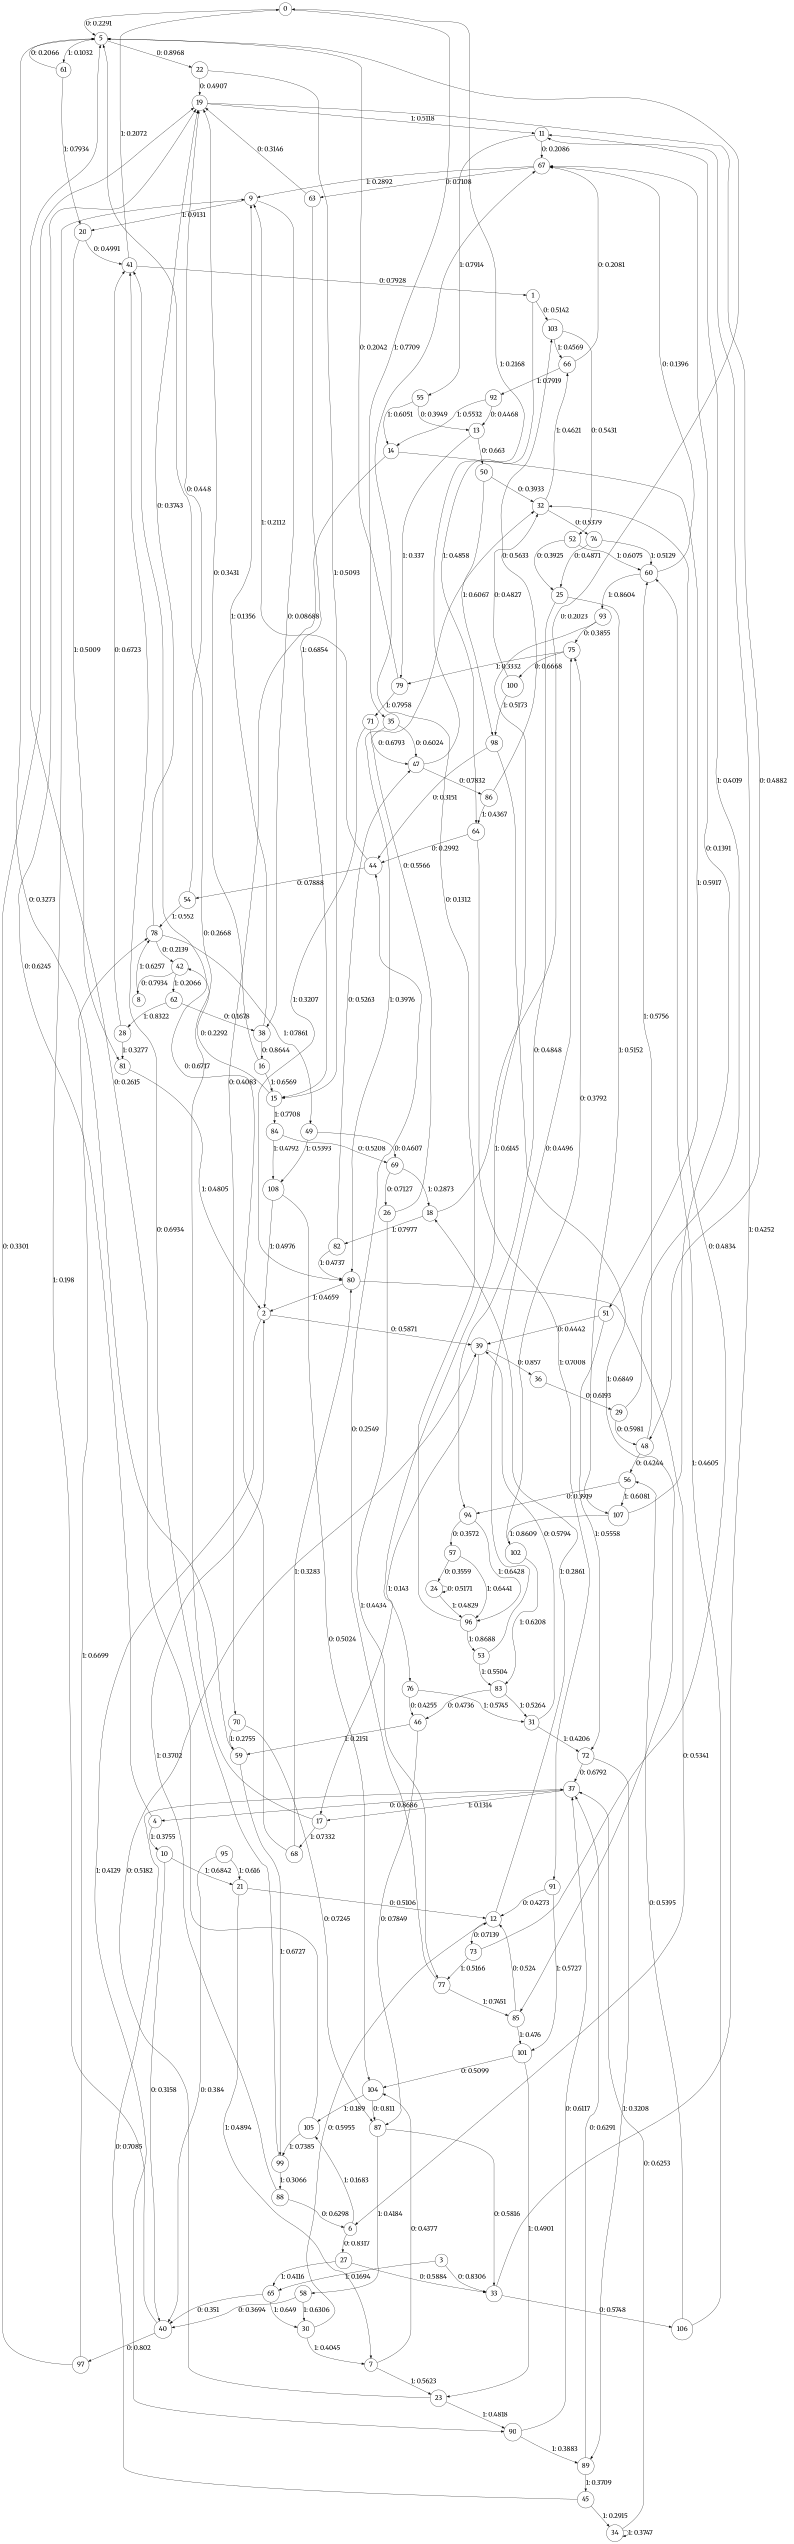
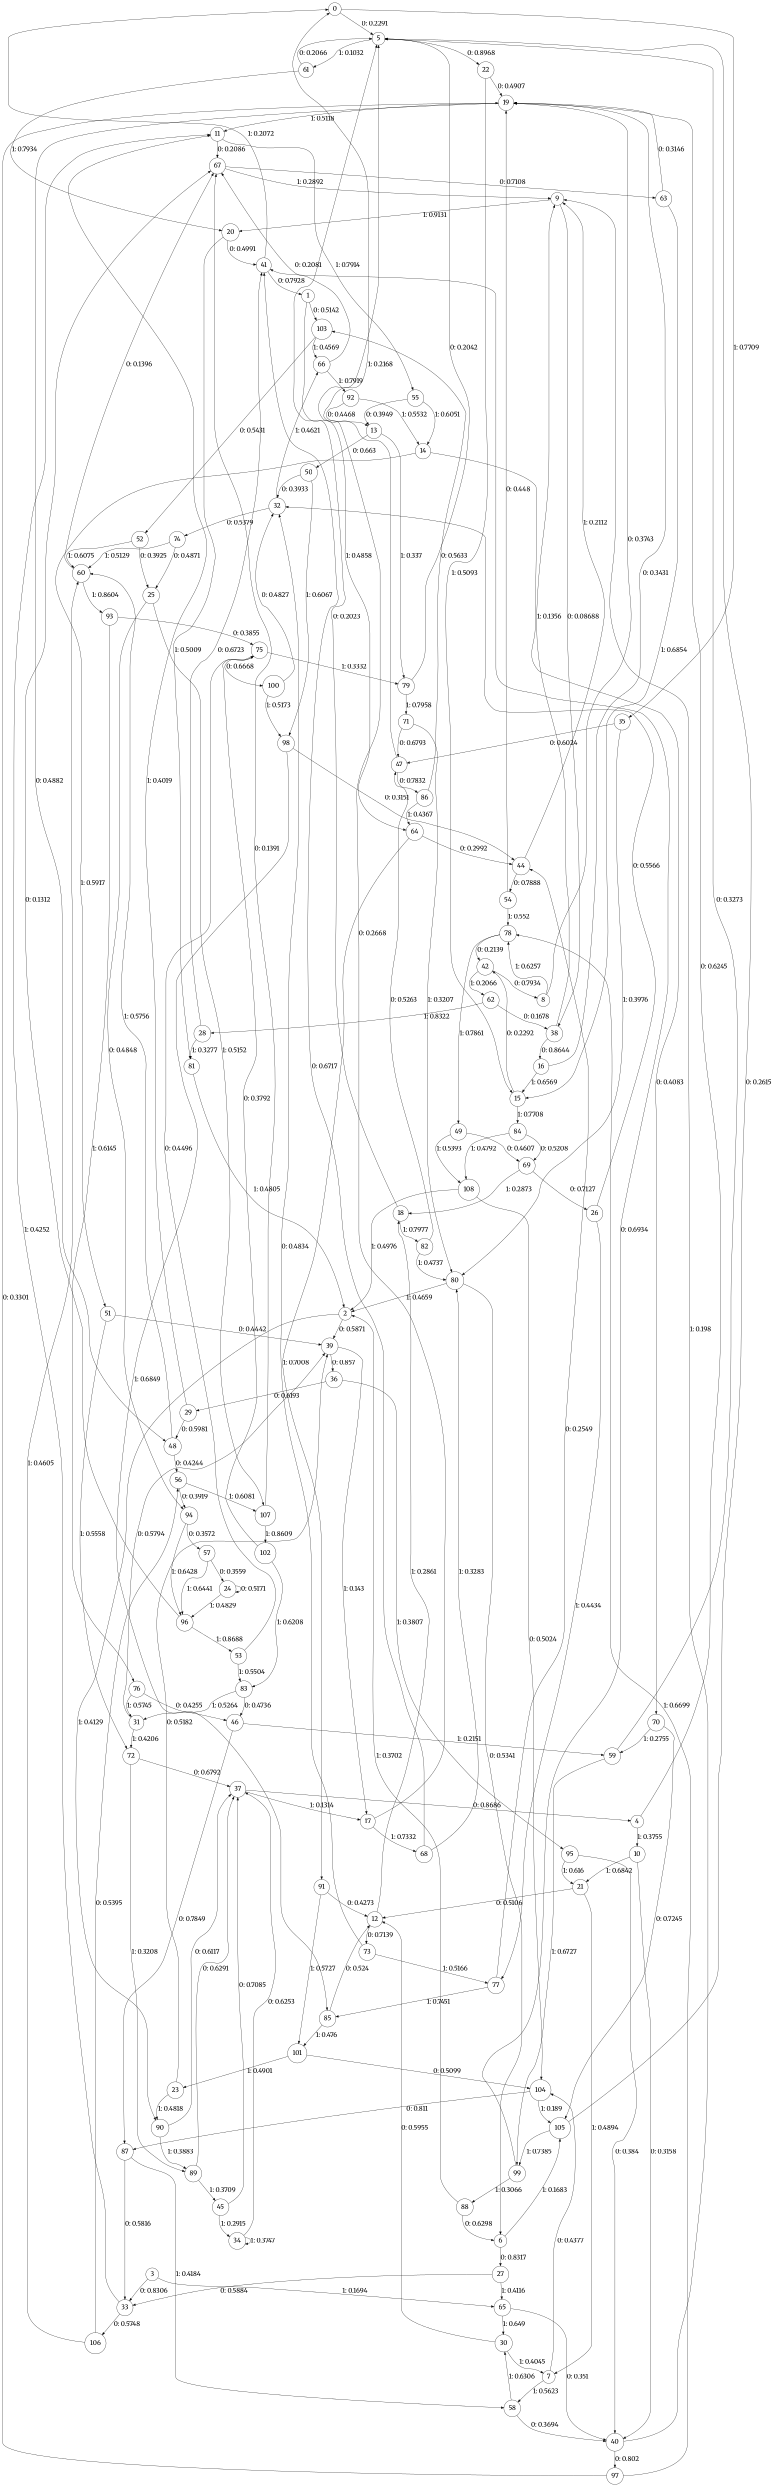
(158, 520) -> (628, 514)
none -> (397, 1629)
(323, 1918) -> (653, 1930)
(403, 2381) -> (531, 2390)
